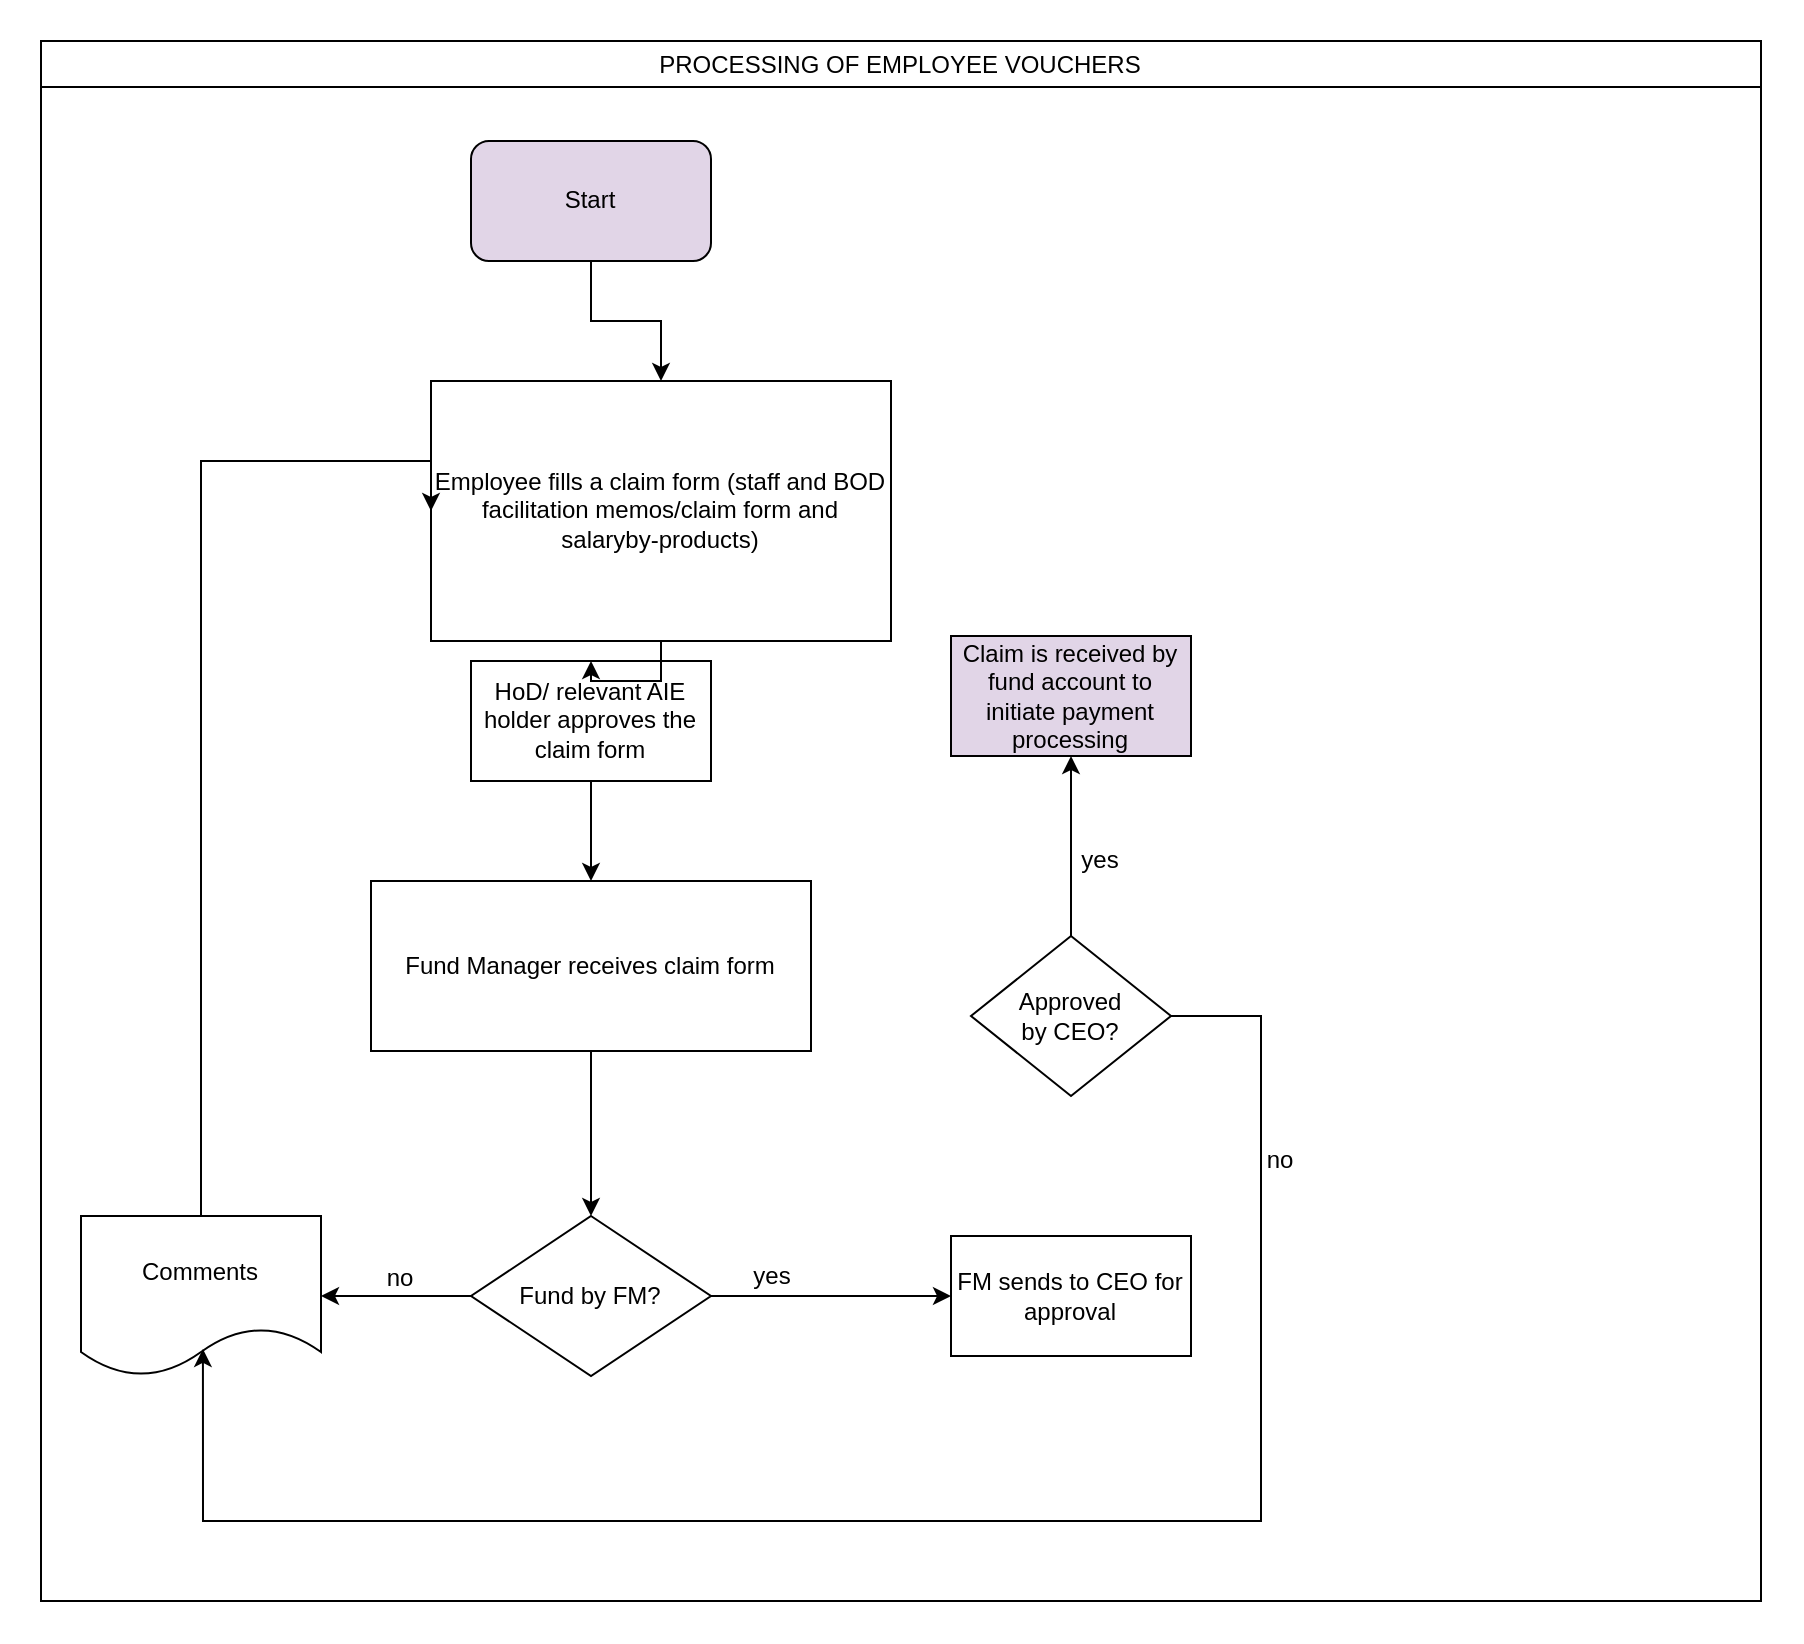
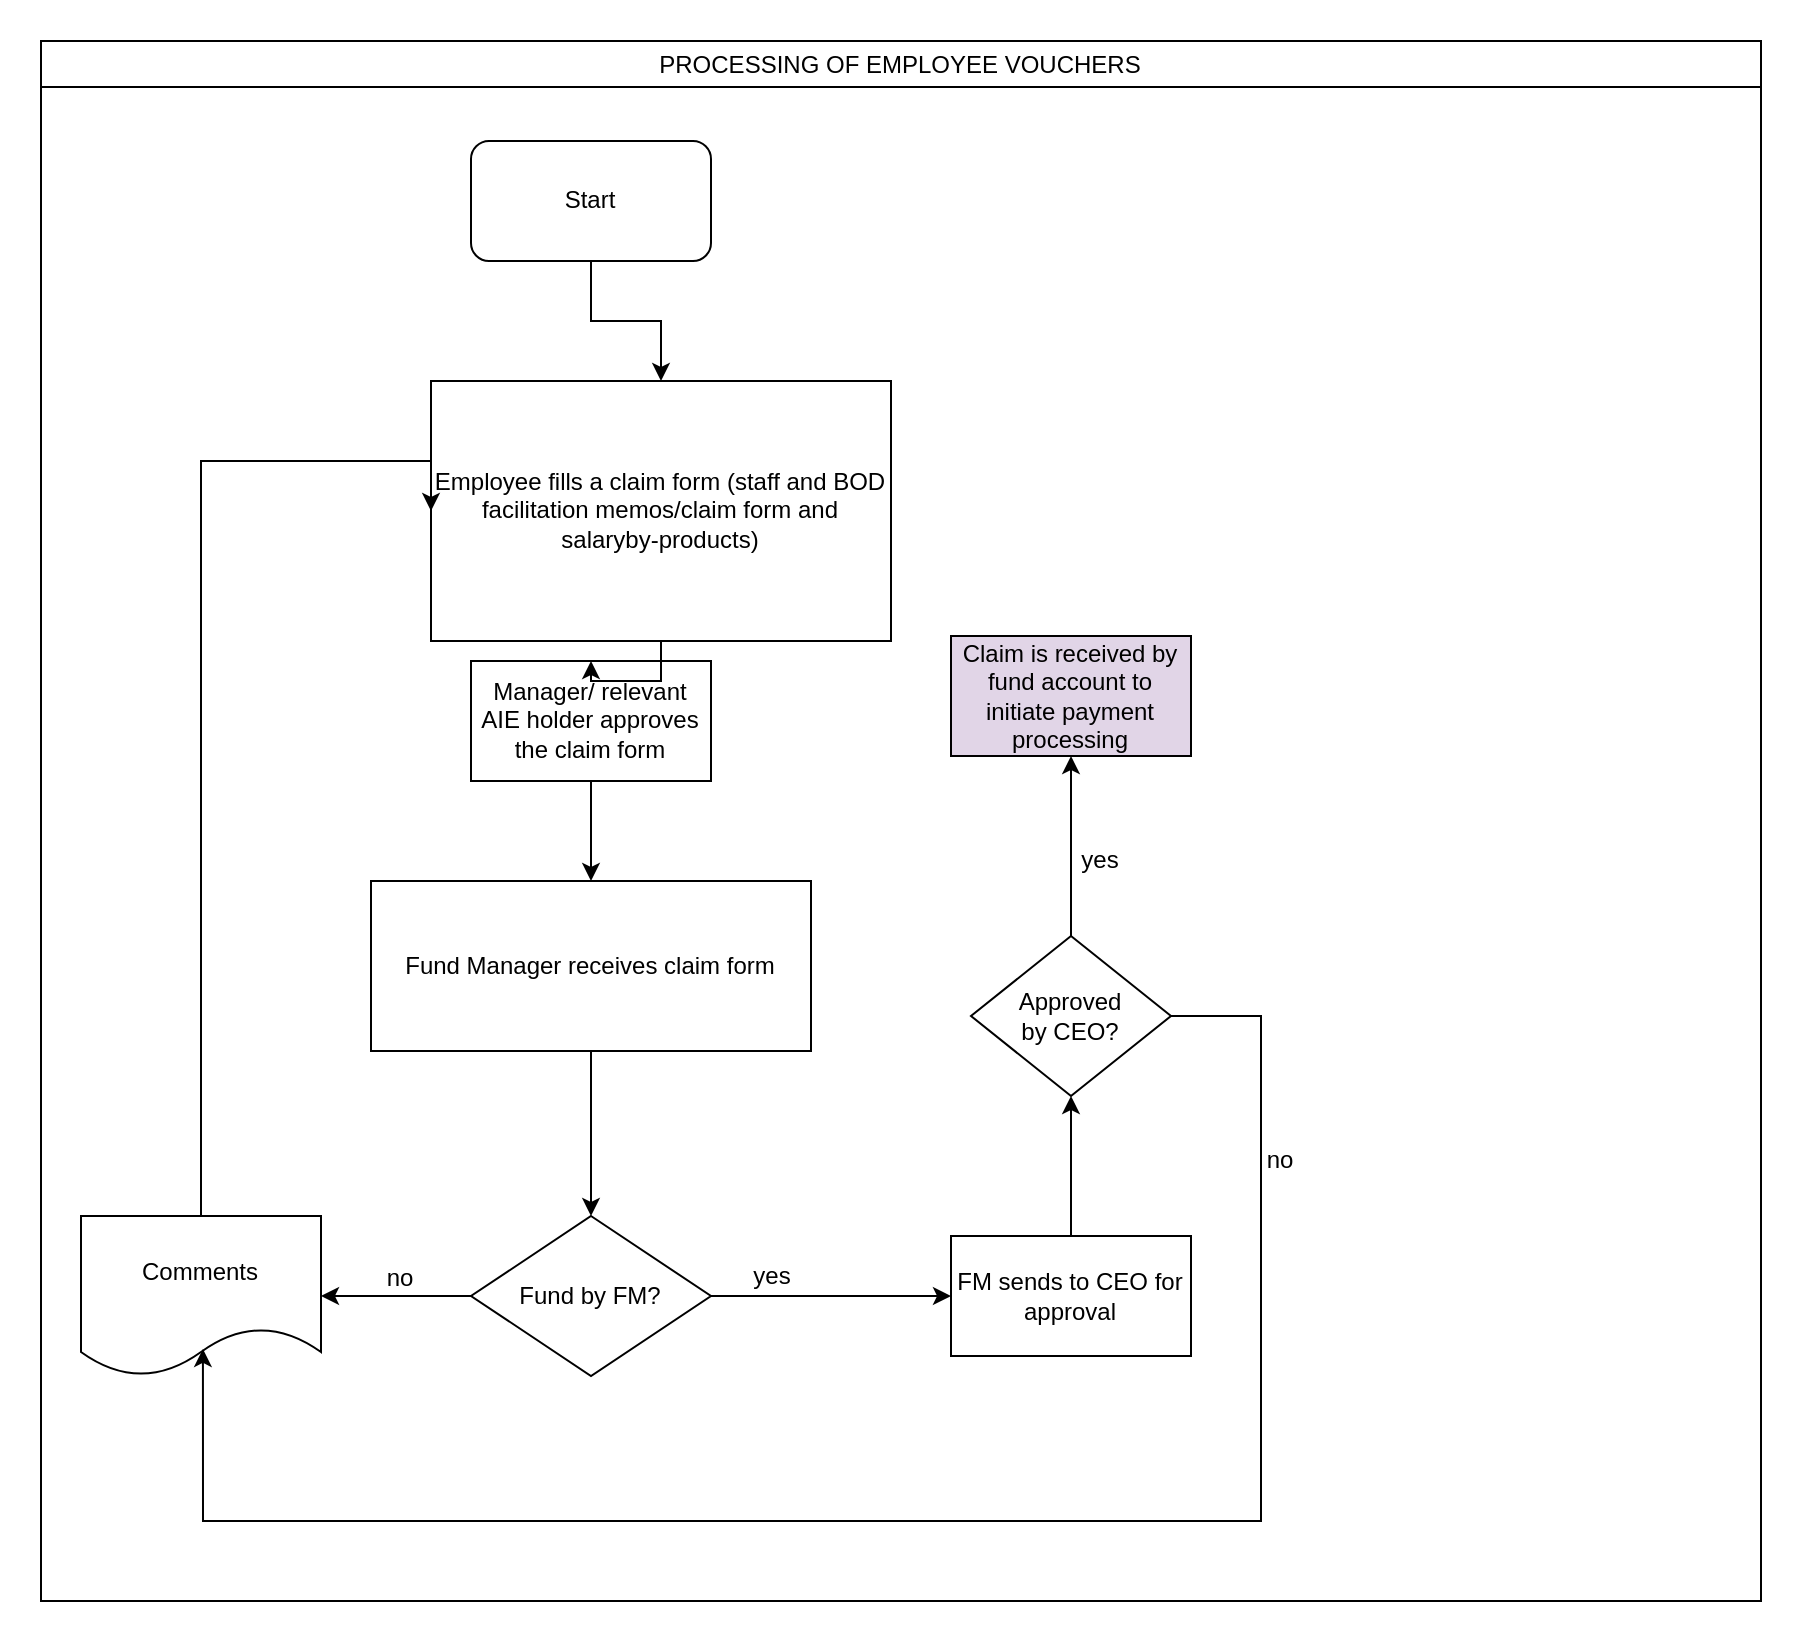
(591, 201) -> (591, 201)
(591, 721) -> (591, 721)
none -> (1071, 1173)
